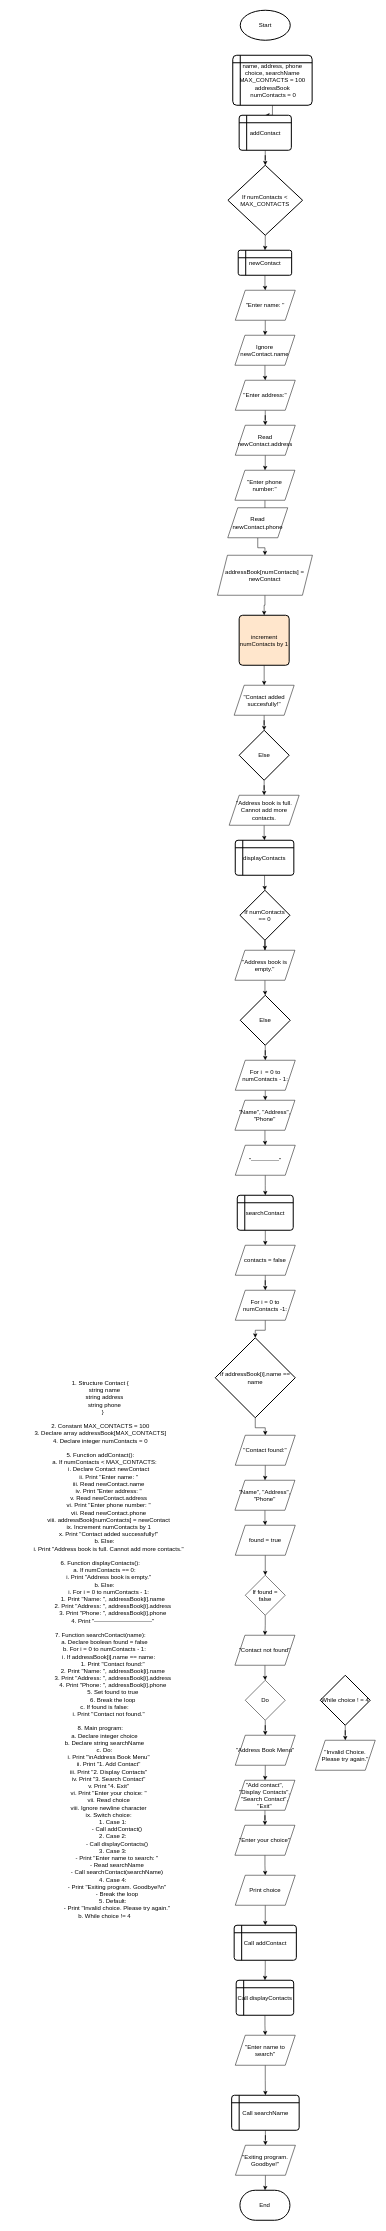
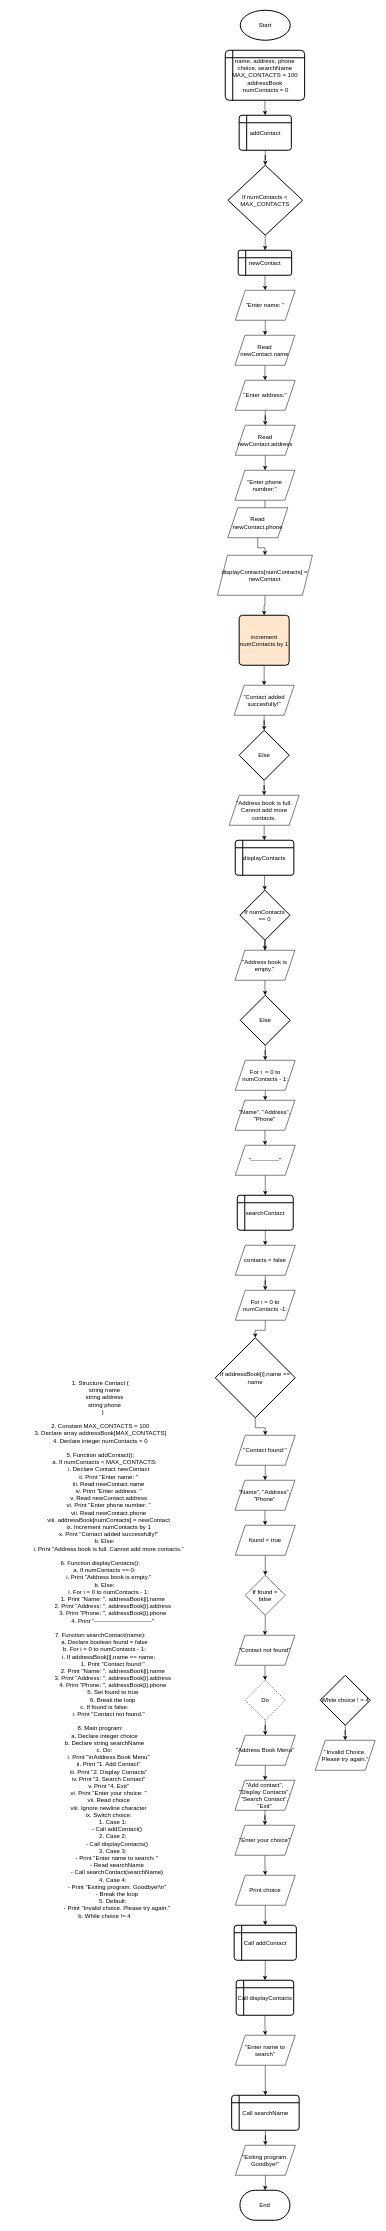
(272, 80) -> (265, 75)
(265, 350) -> (265, 350)
(265, 575) -> (265, 575)
(265, 1700) -> (265, 1700)
